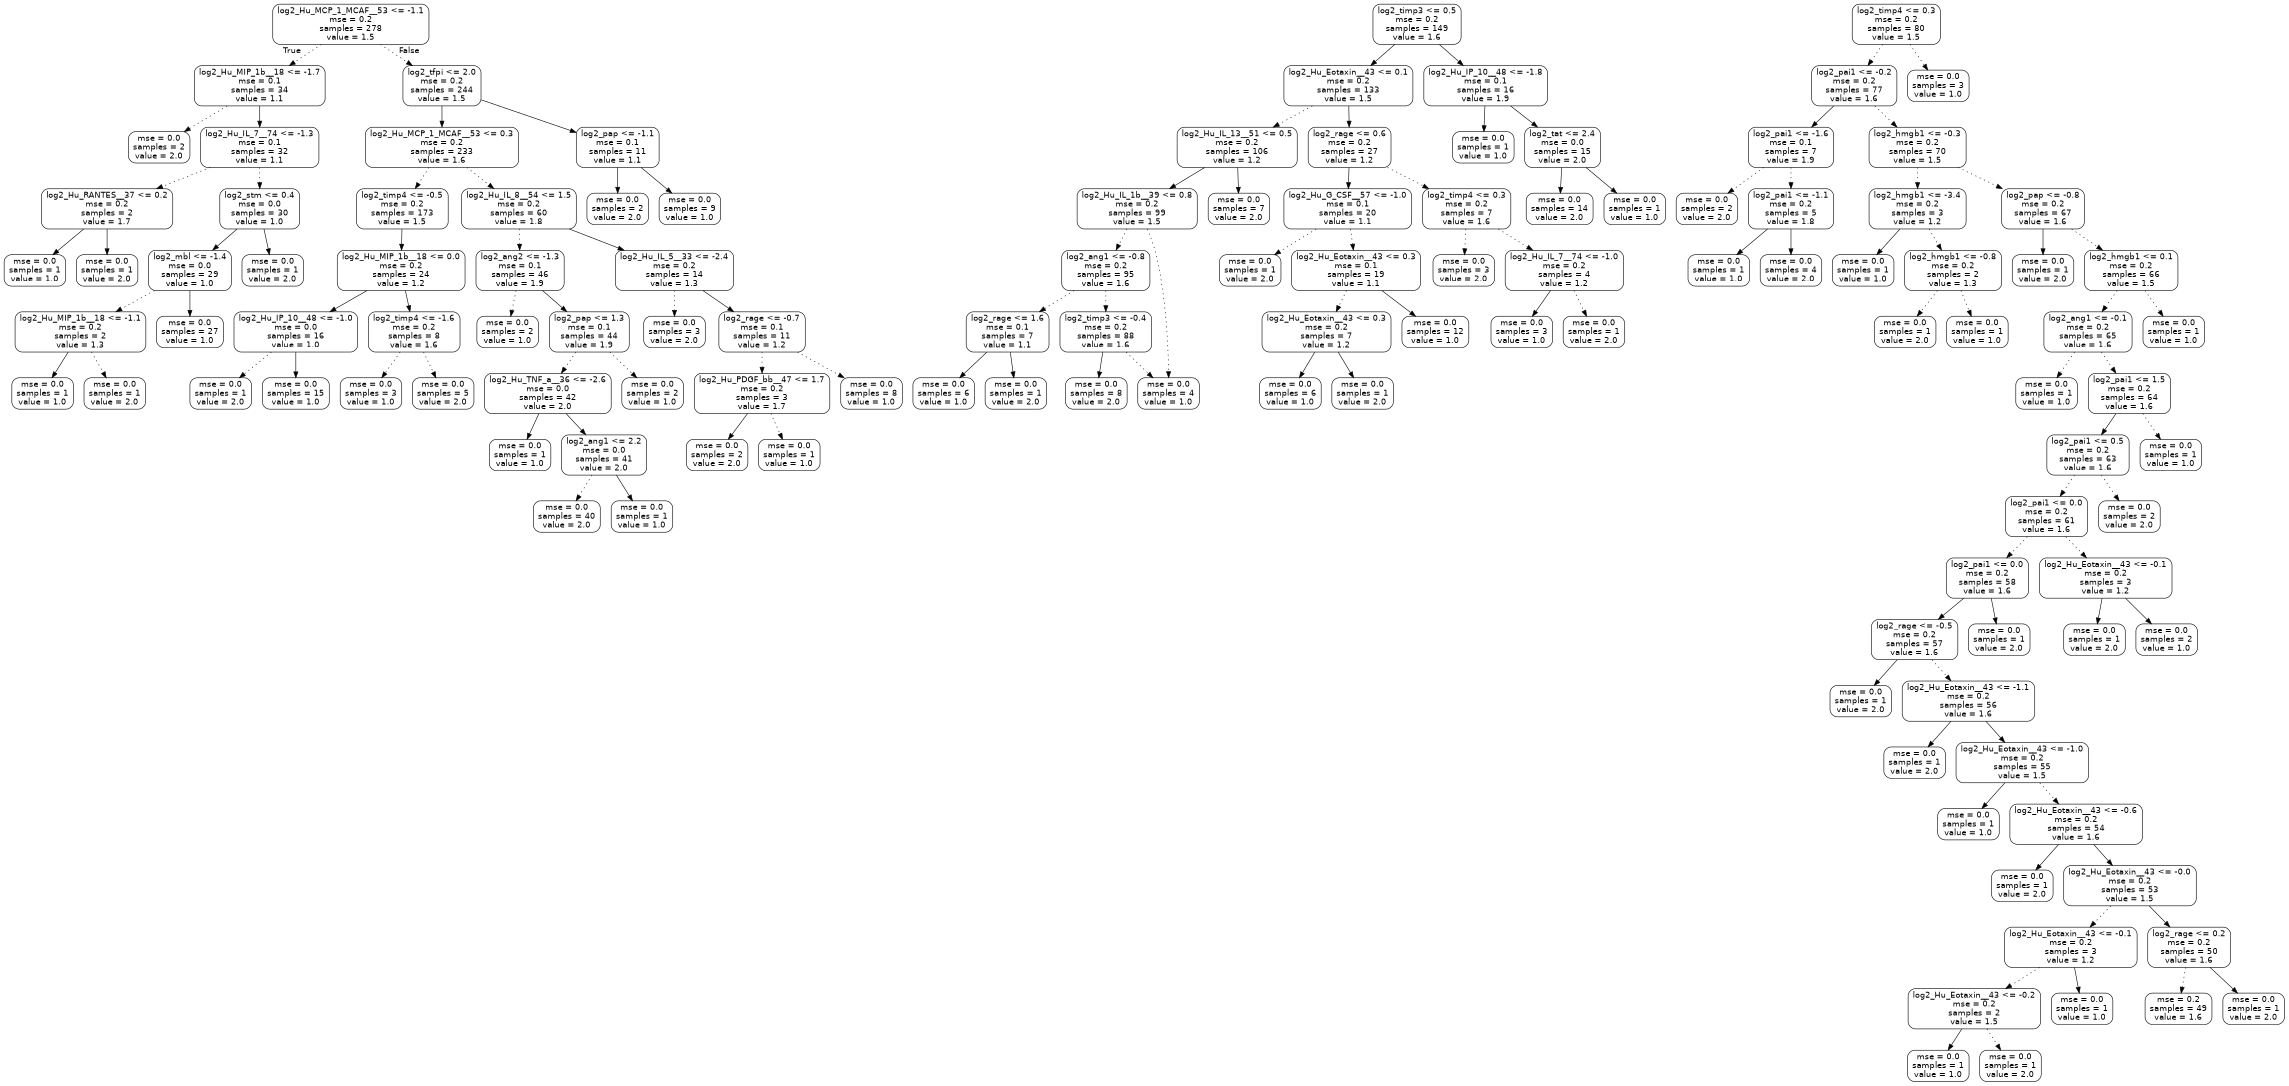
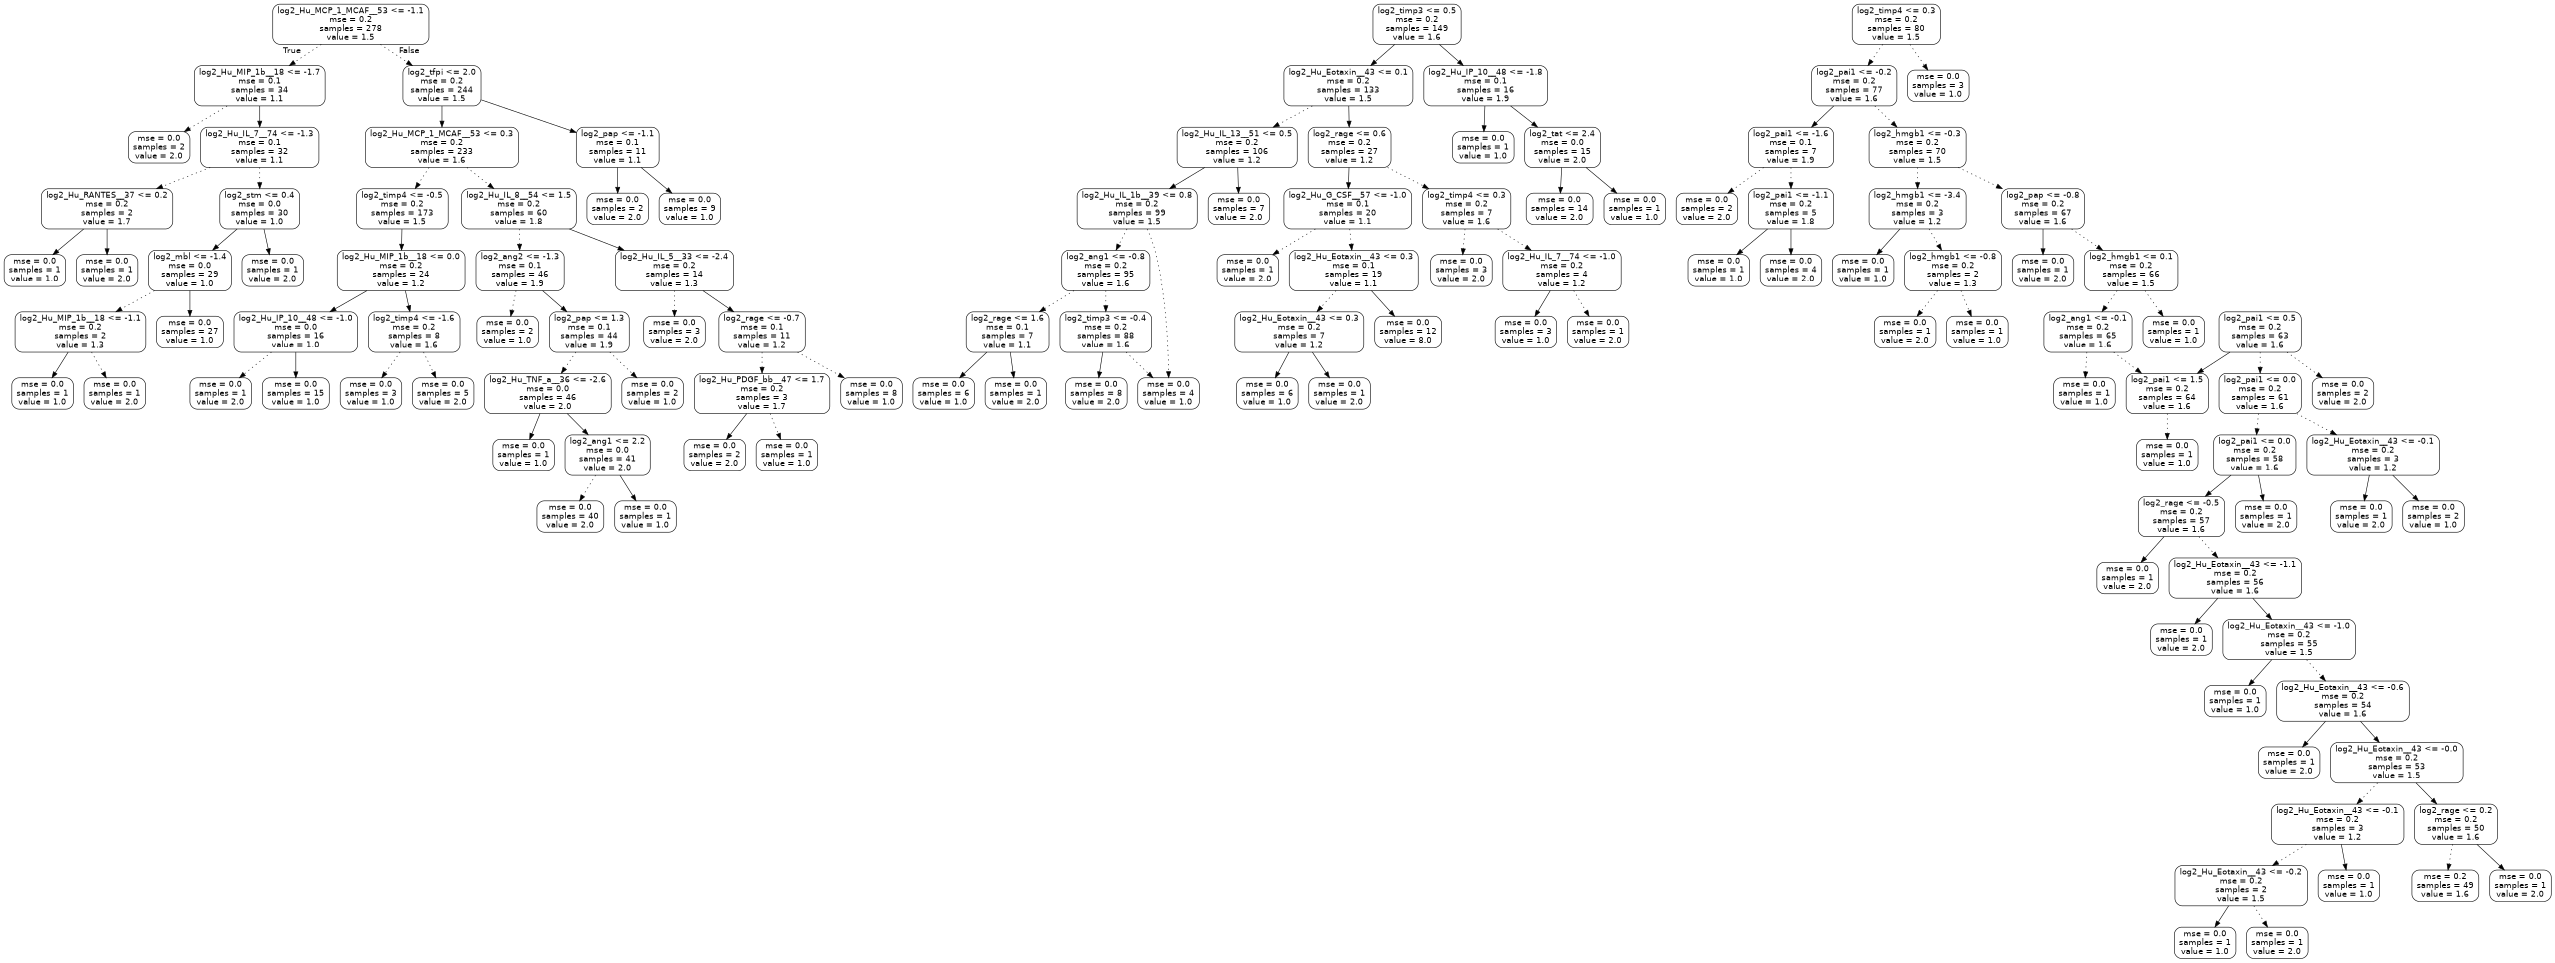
(1435, 332) -> (1408, 332)
(548, 393) -> (548, 393)
(2110, 422) -> (2216, 361)
